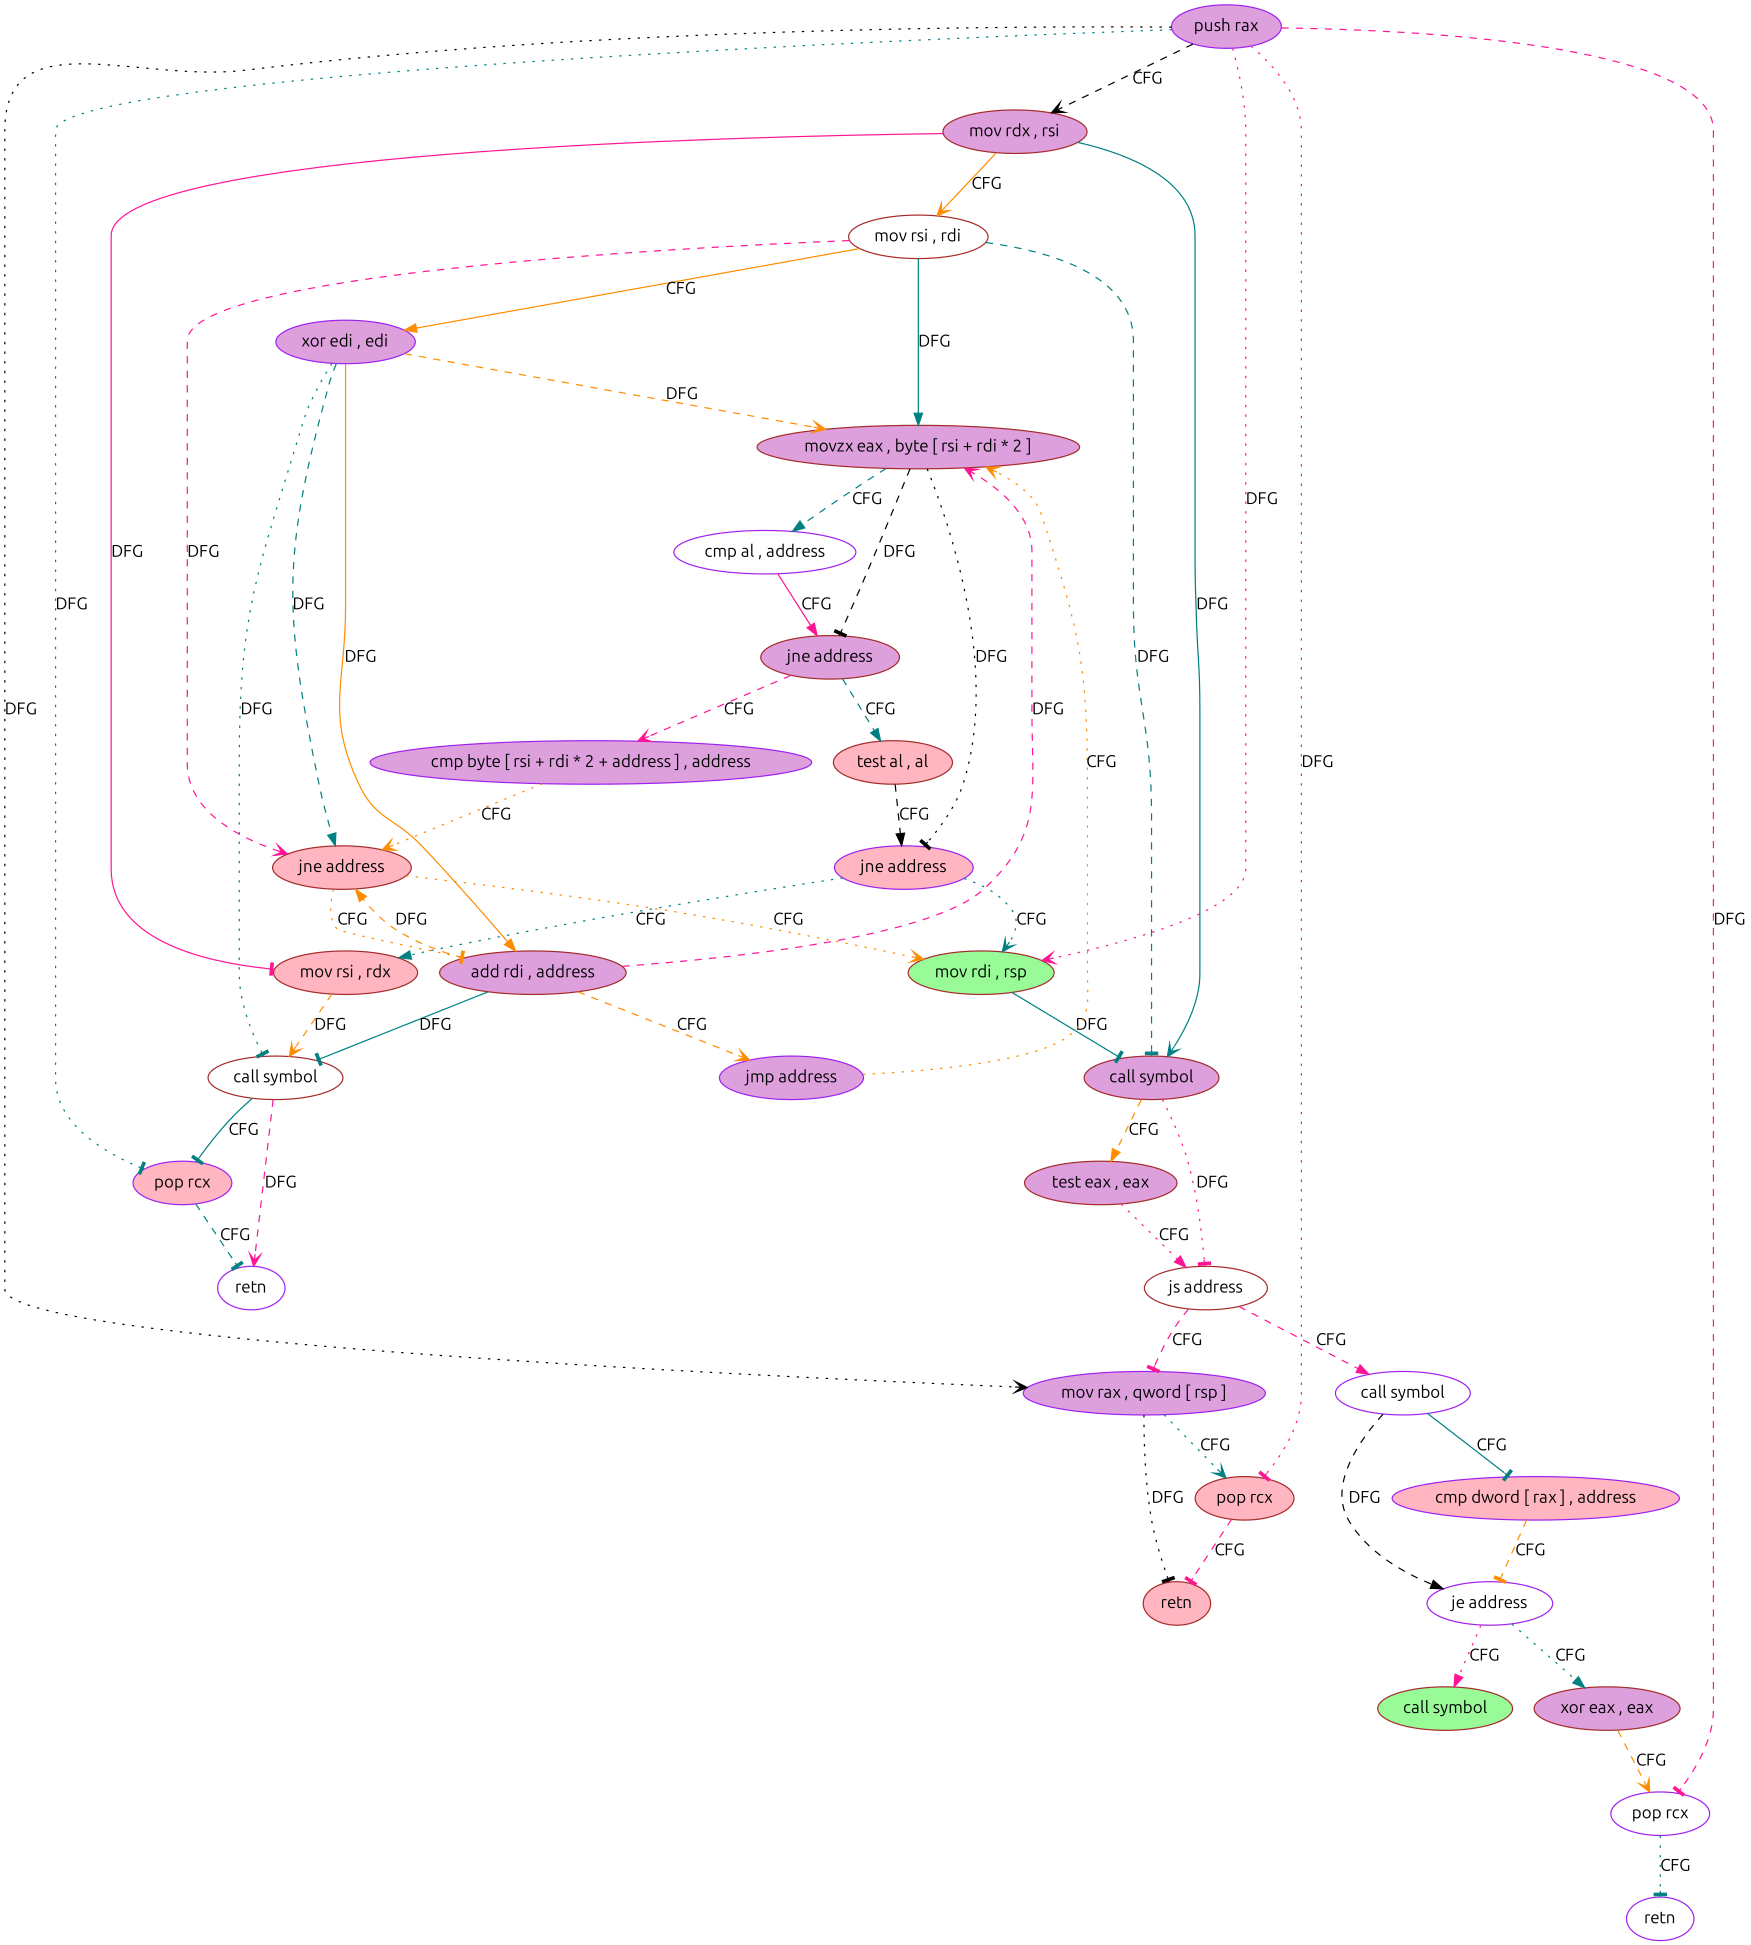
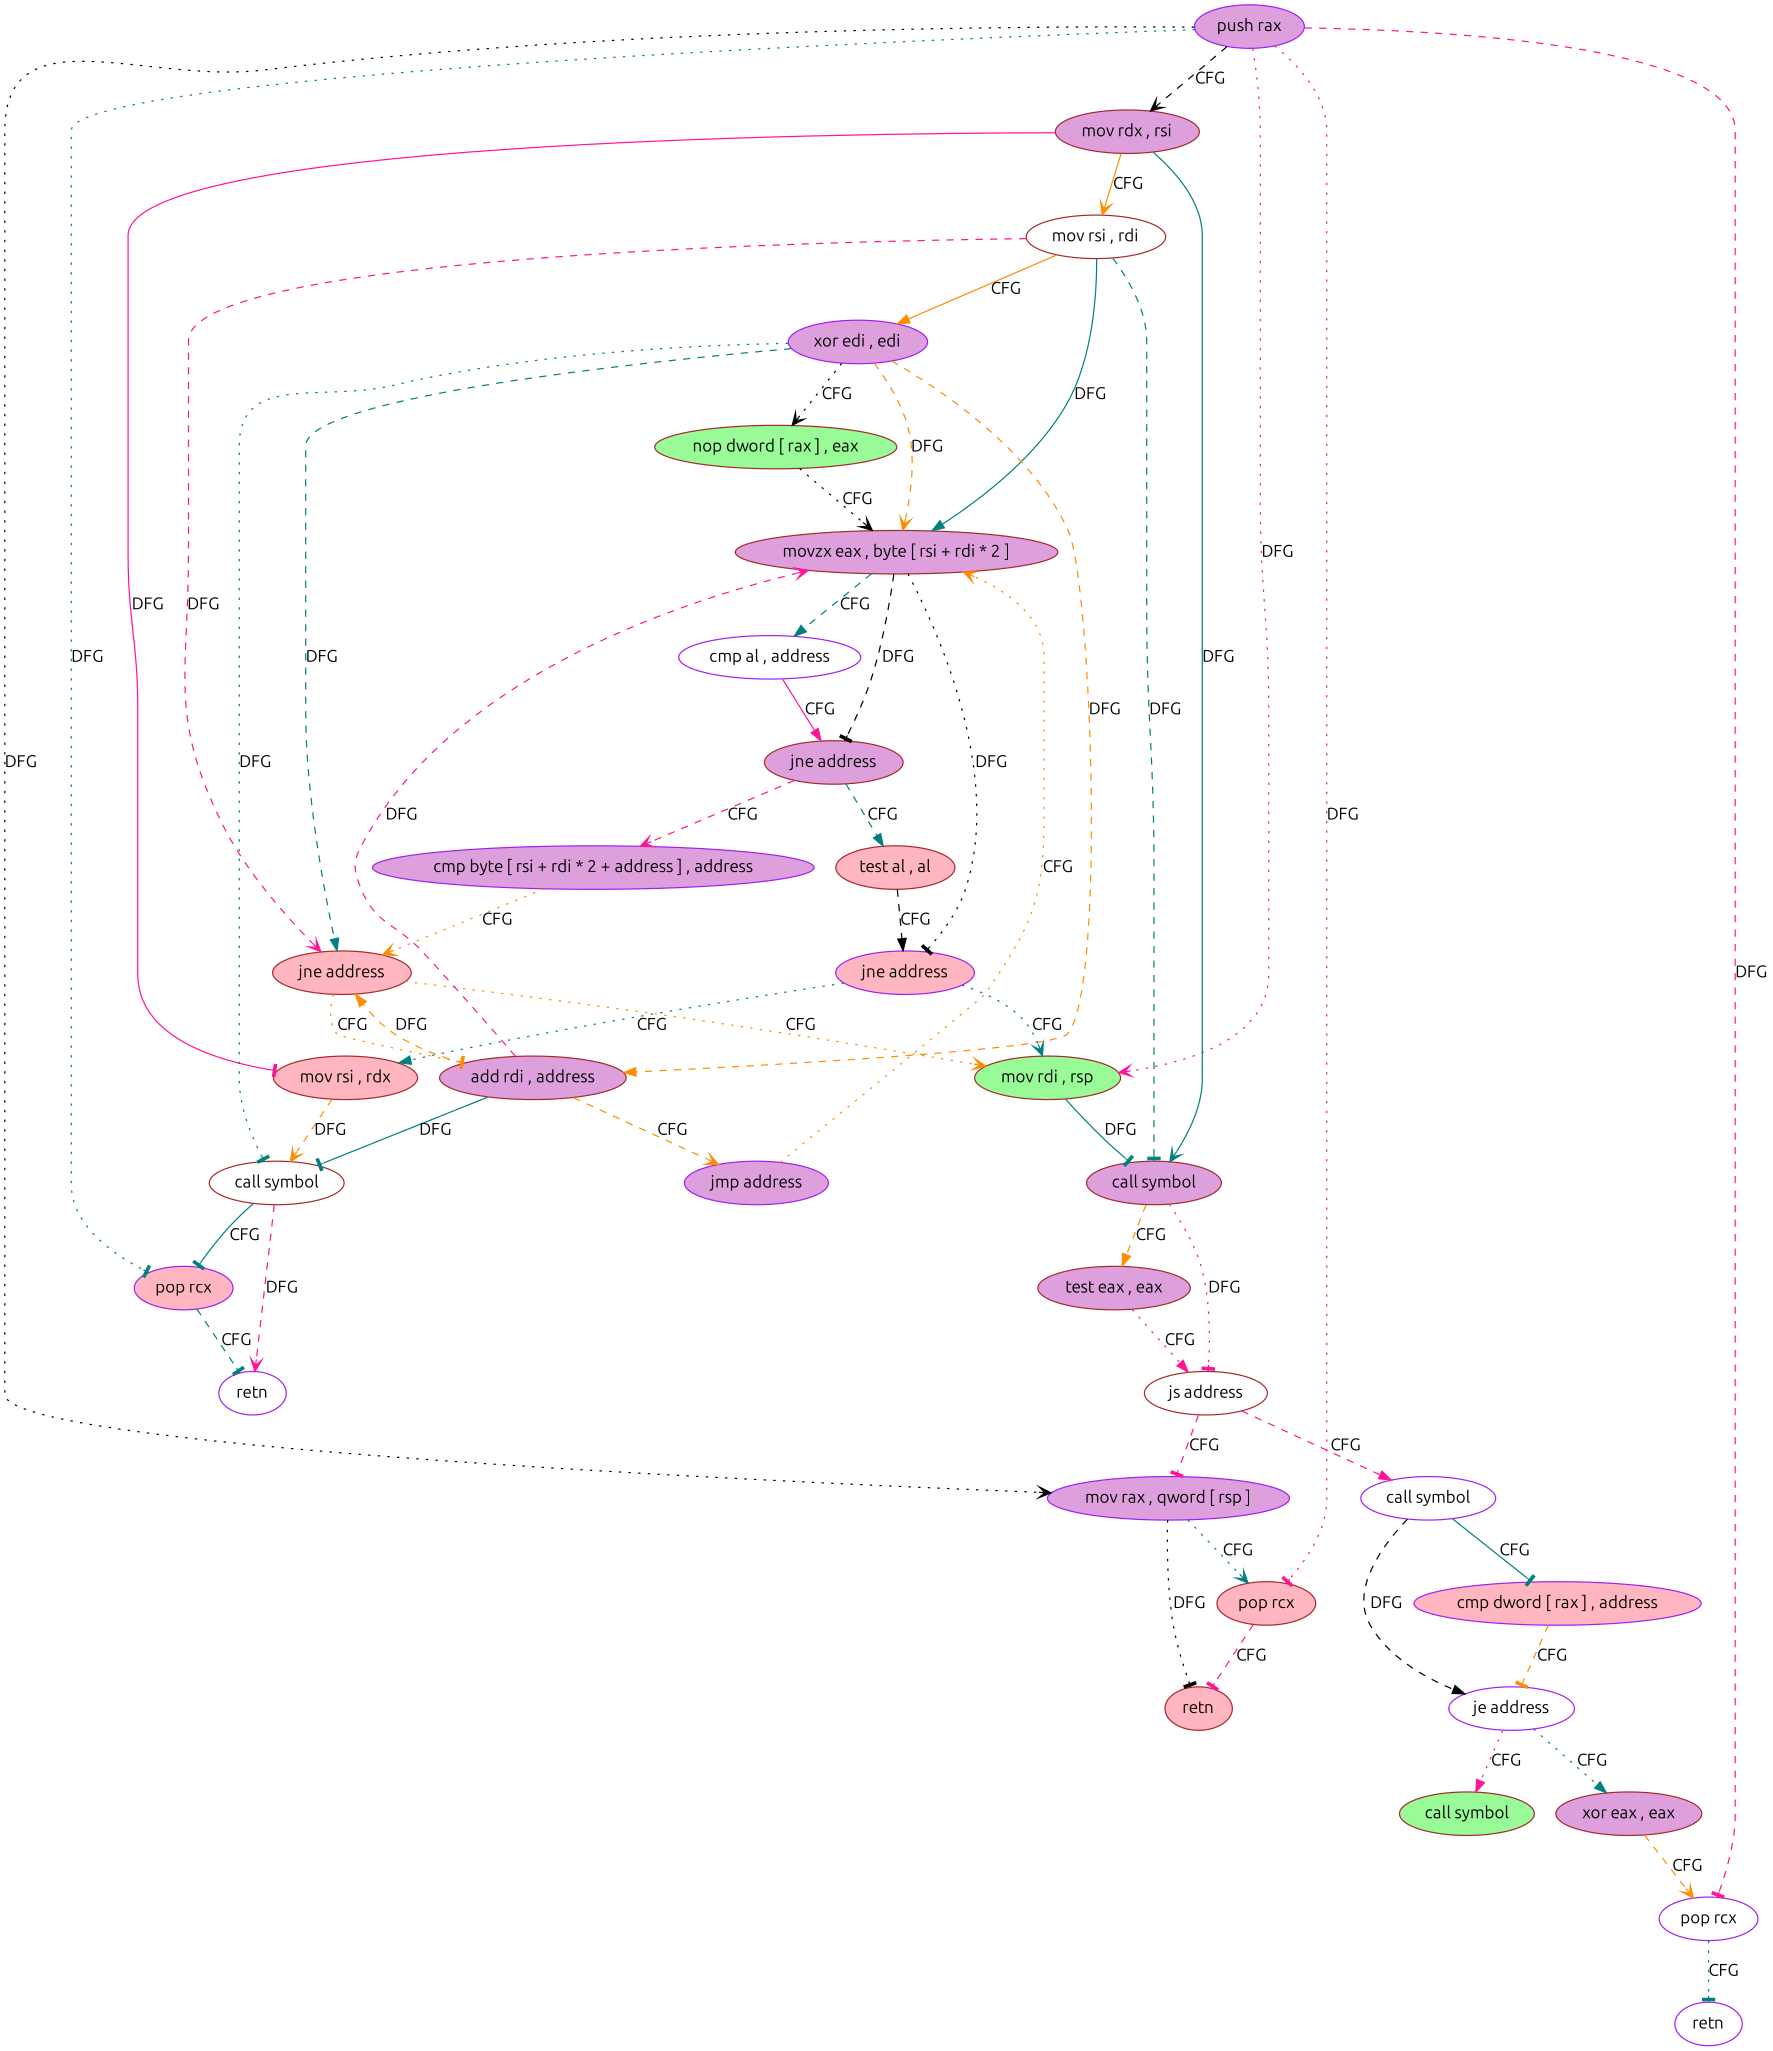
none -> (776, 447)
(341, 685) -> (1091, 875)
